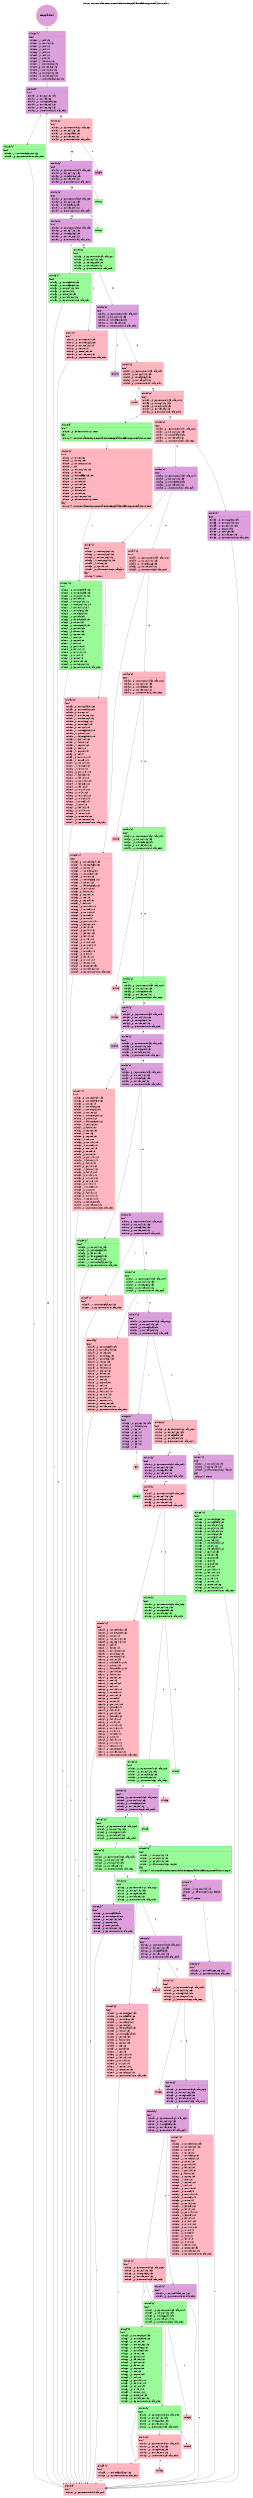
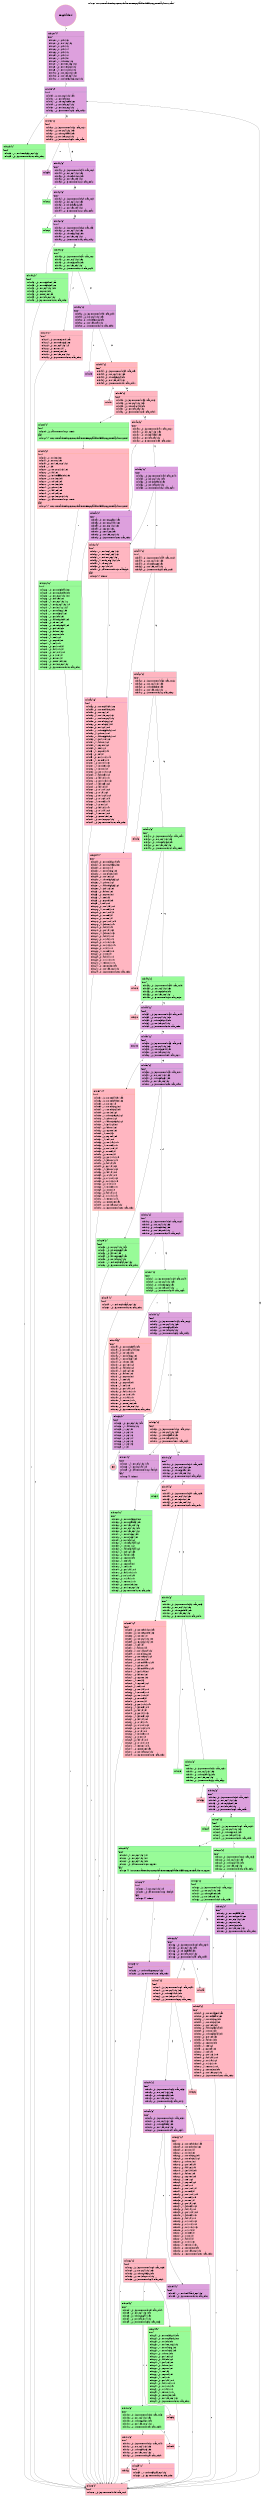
(118, 2270) -> (215, 2321)
